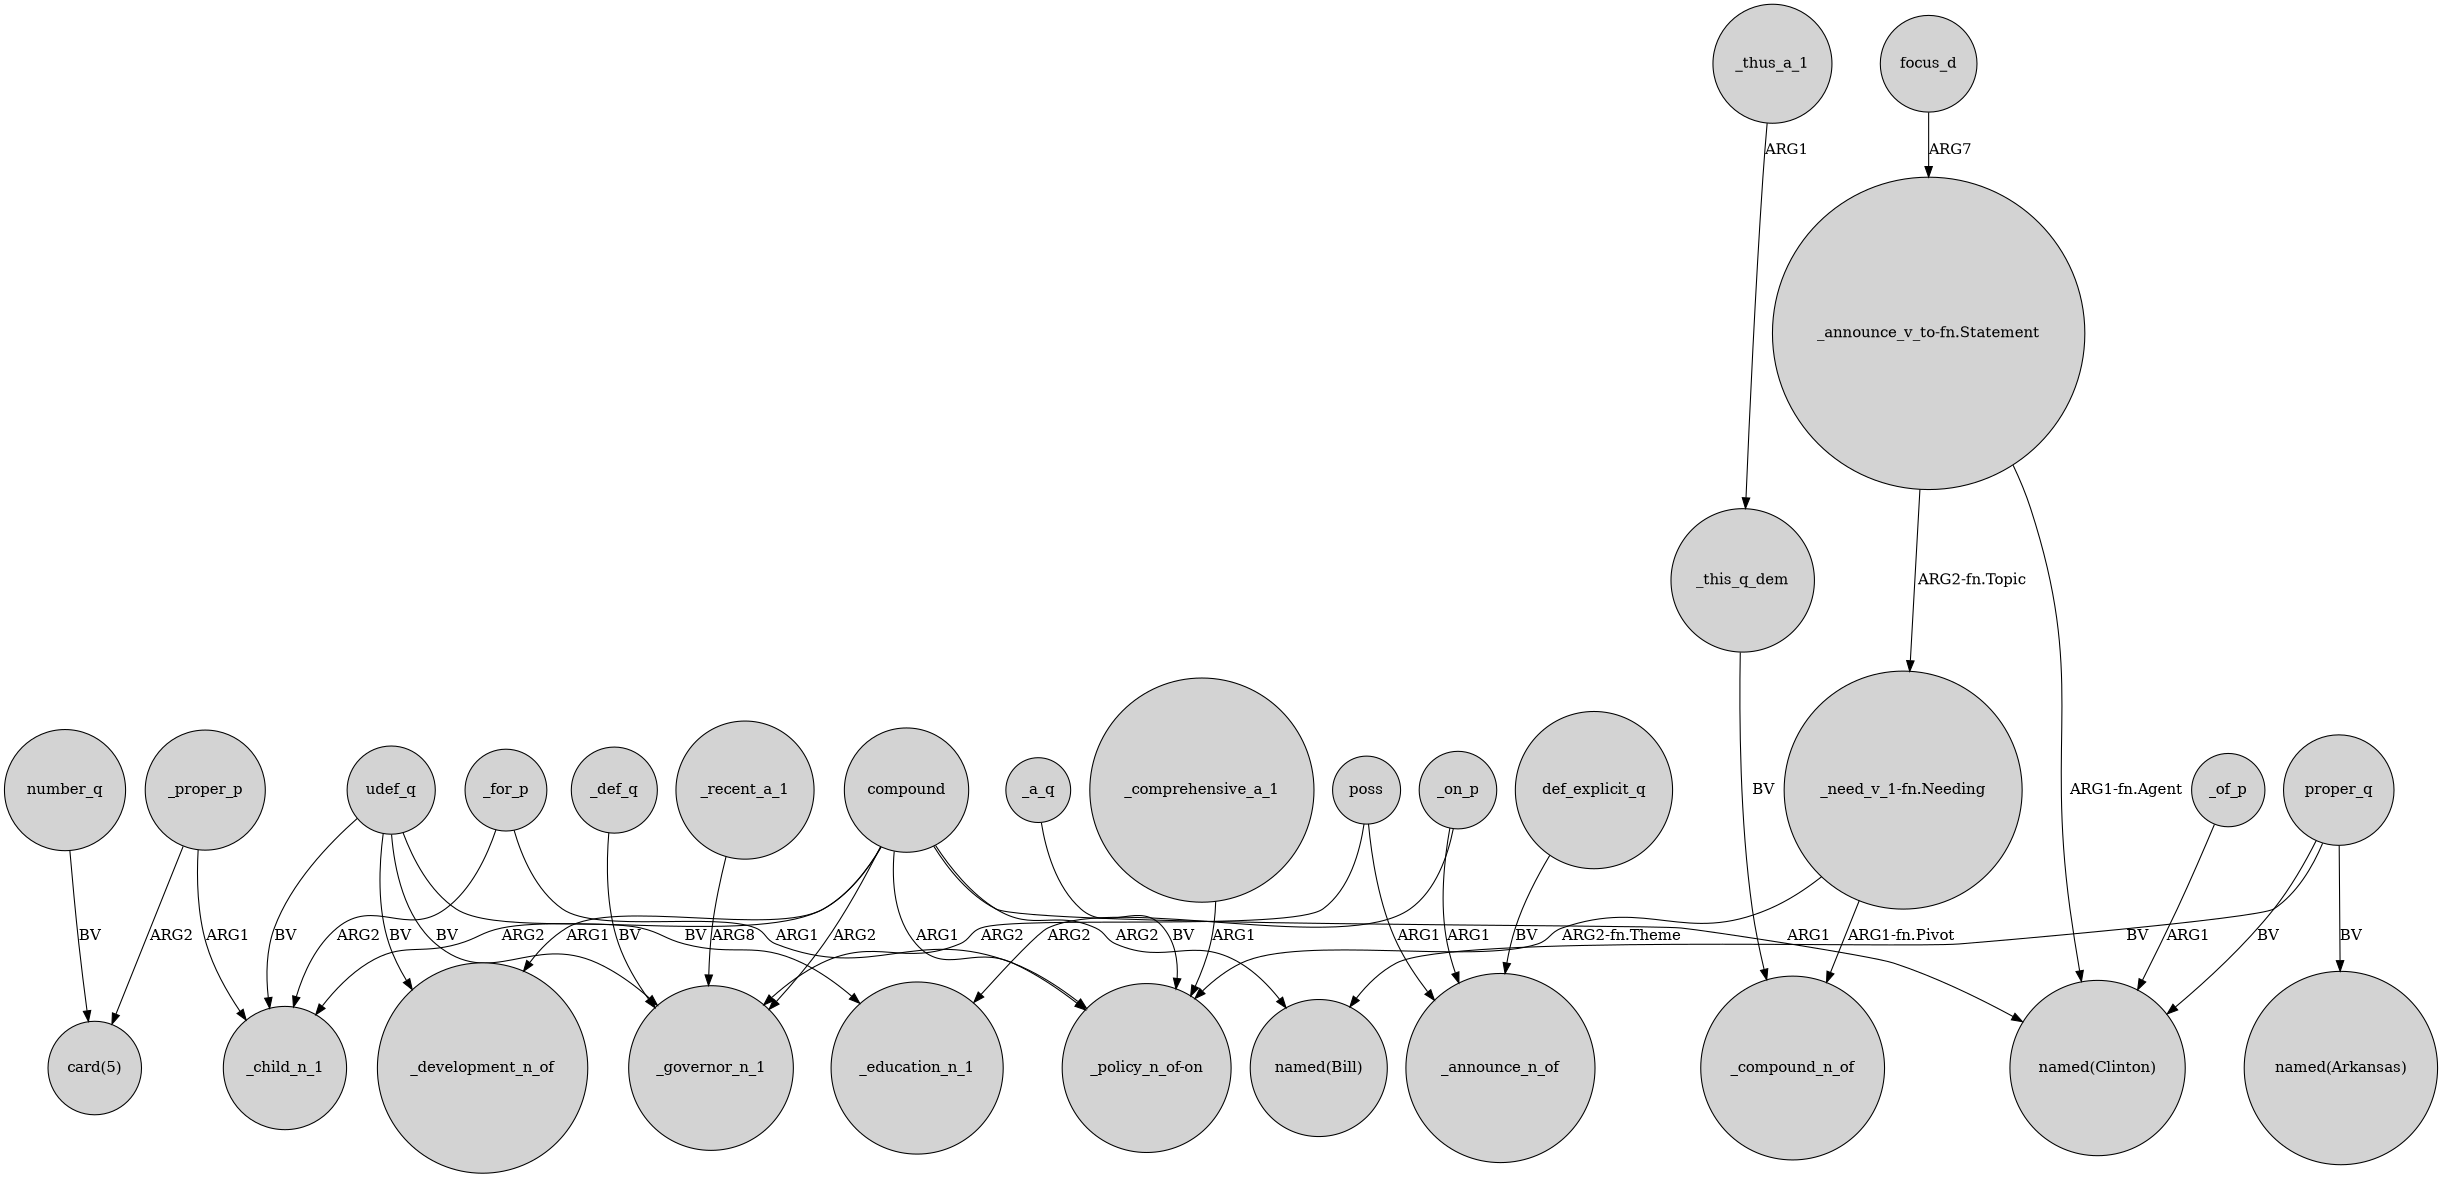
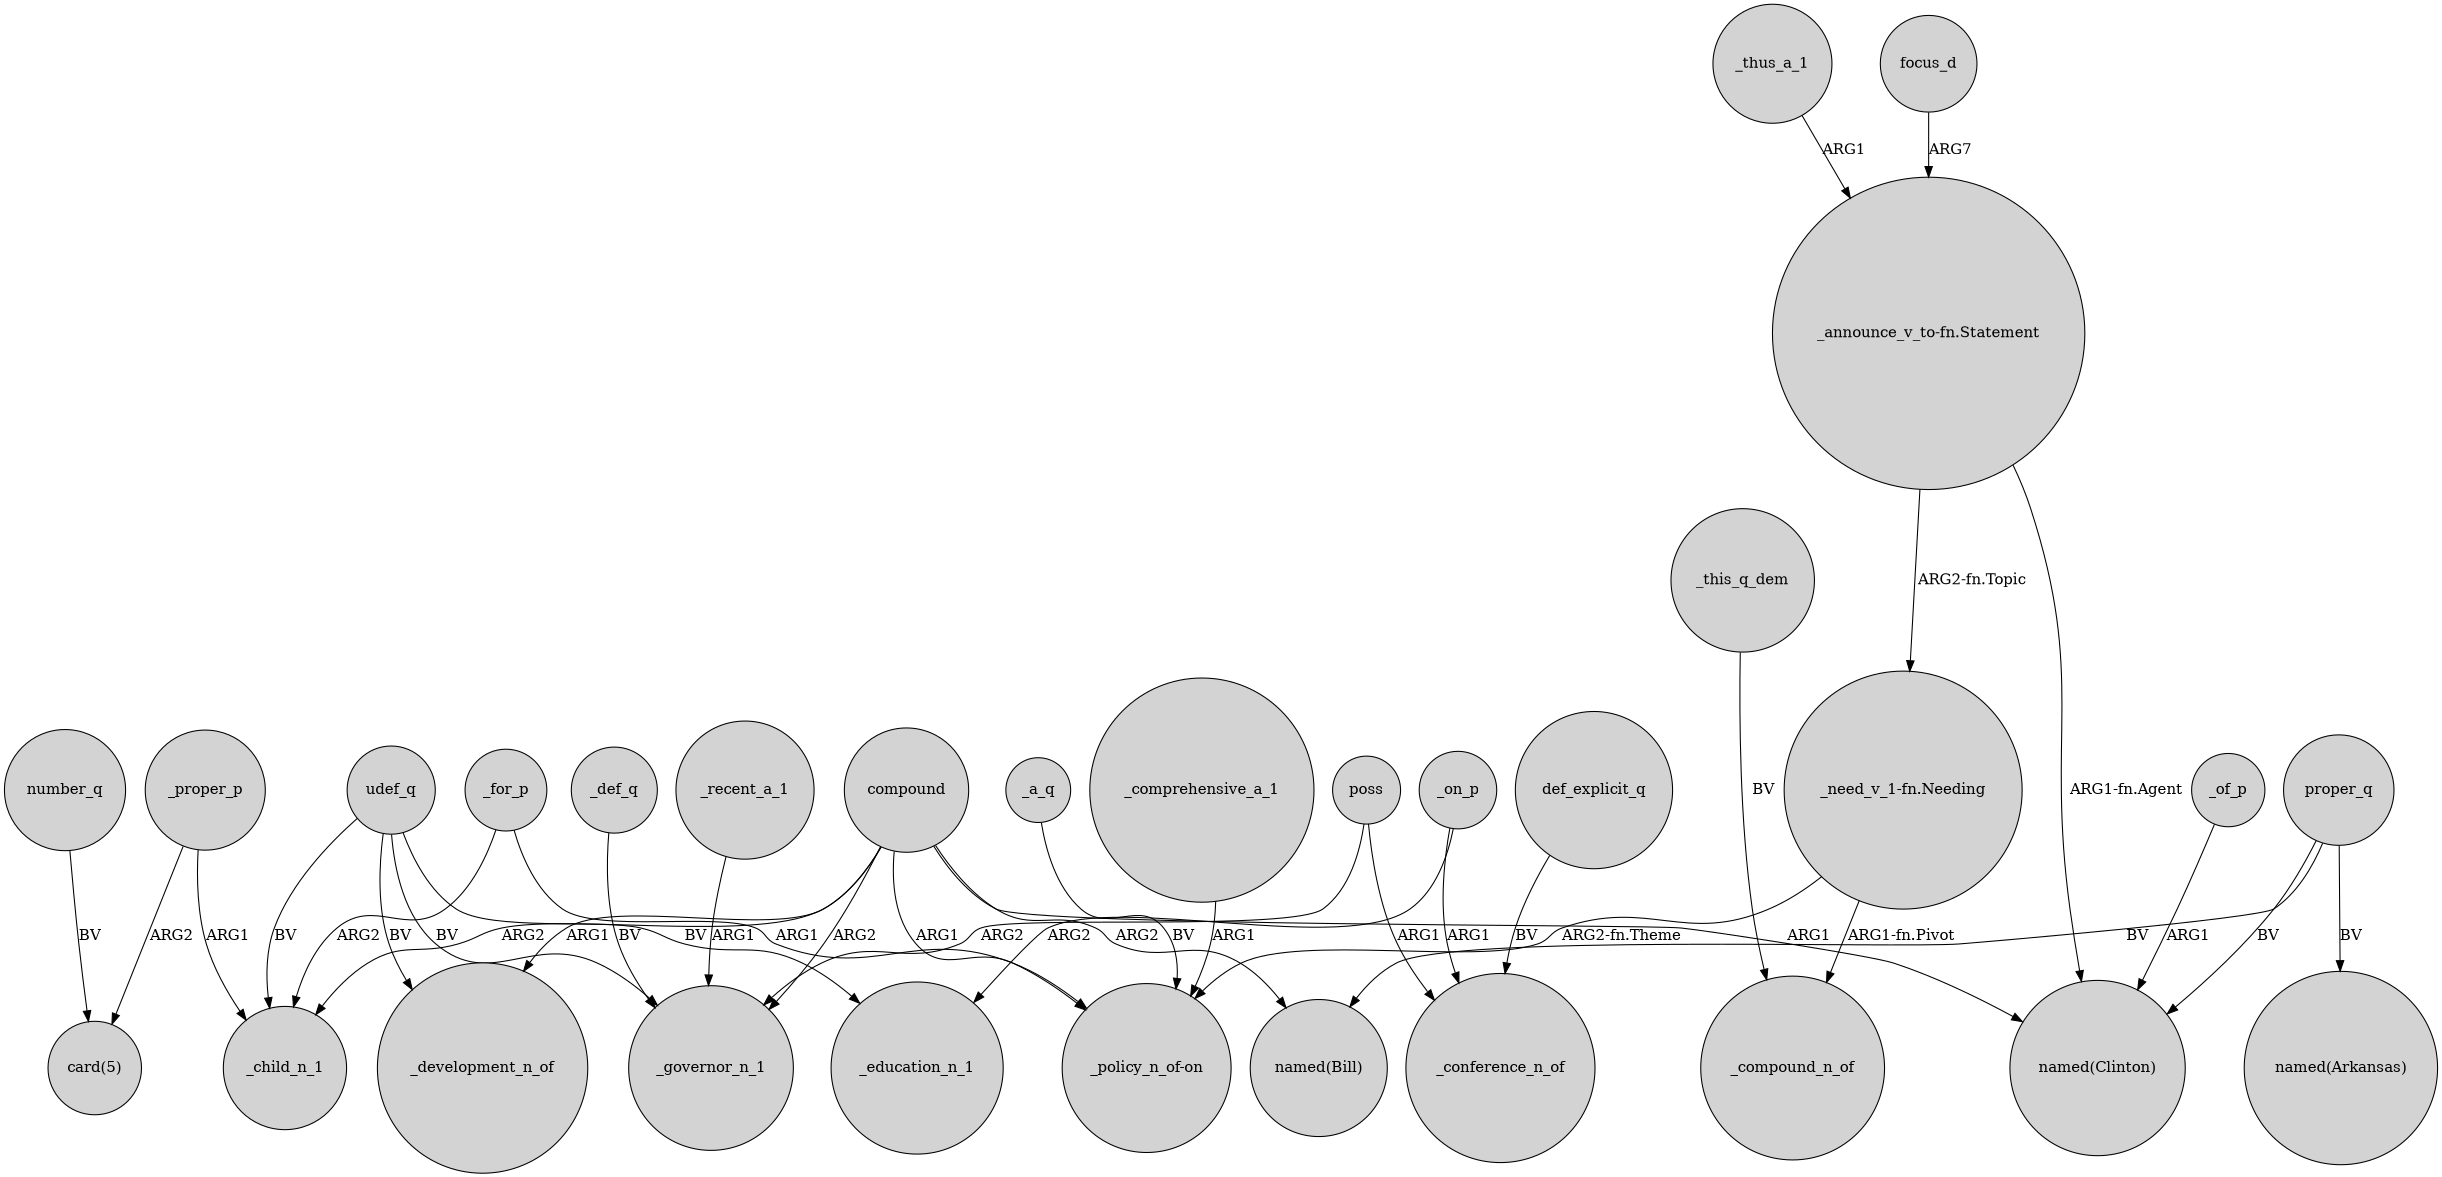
(1755, 310) -> (1823, 152)
(734, 936) -> (734, 936)
(1500, 1068) -> (1500, 1068)
